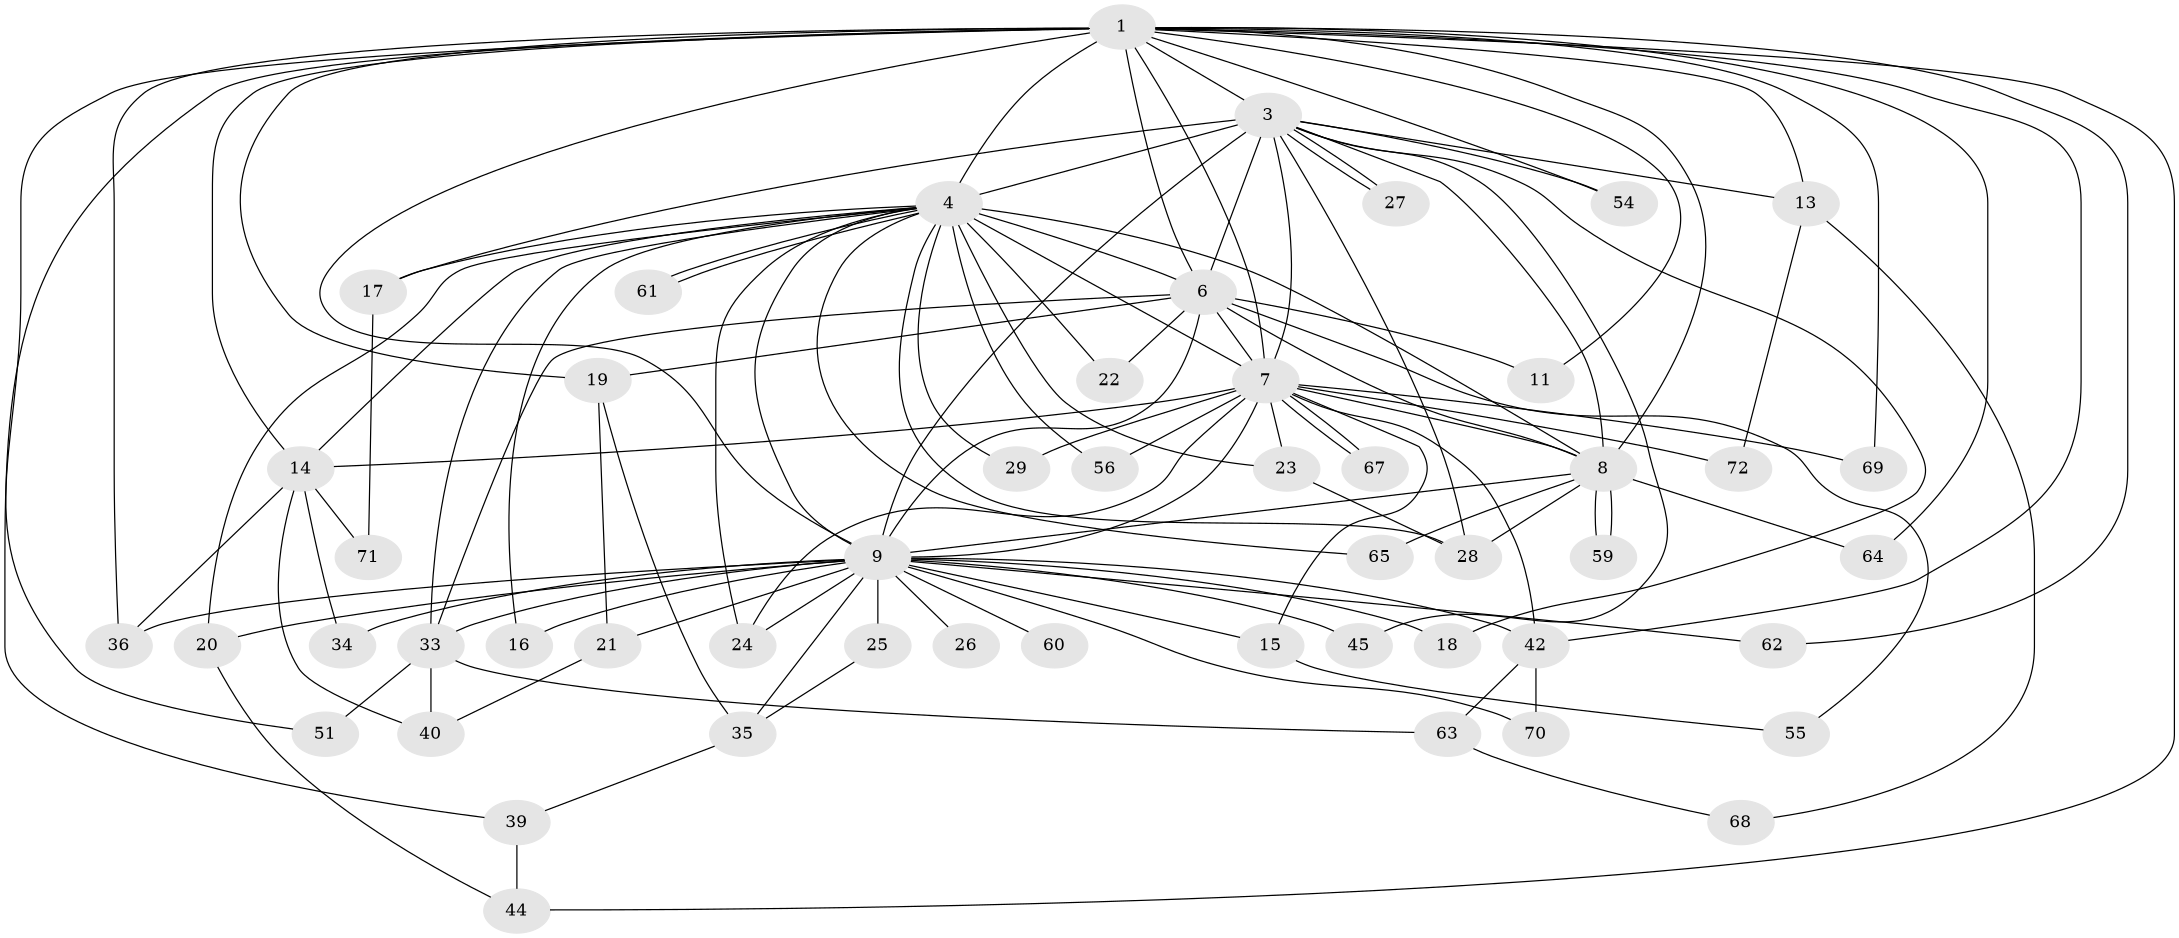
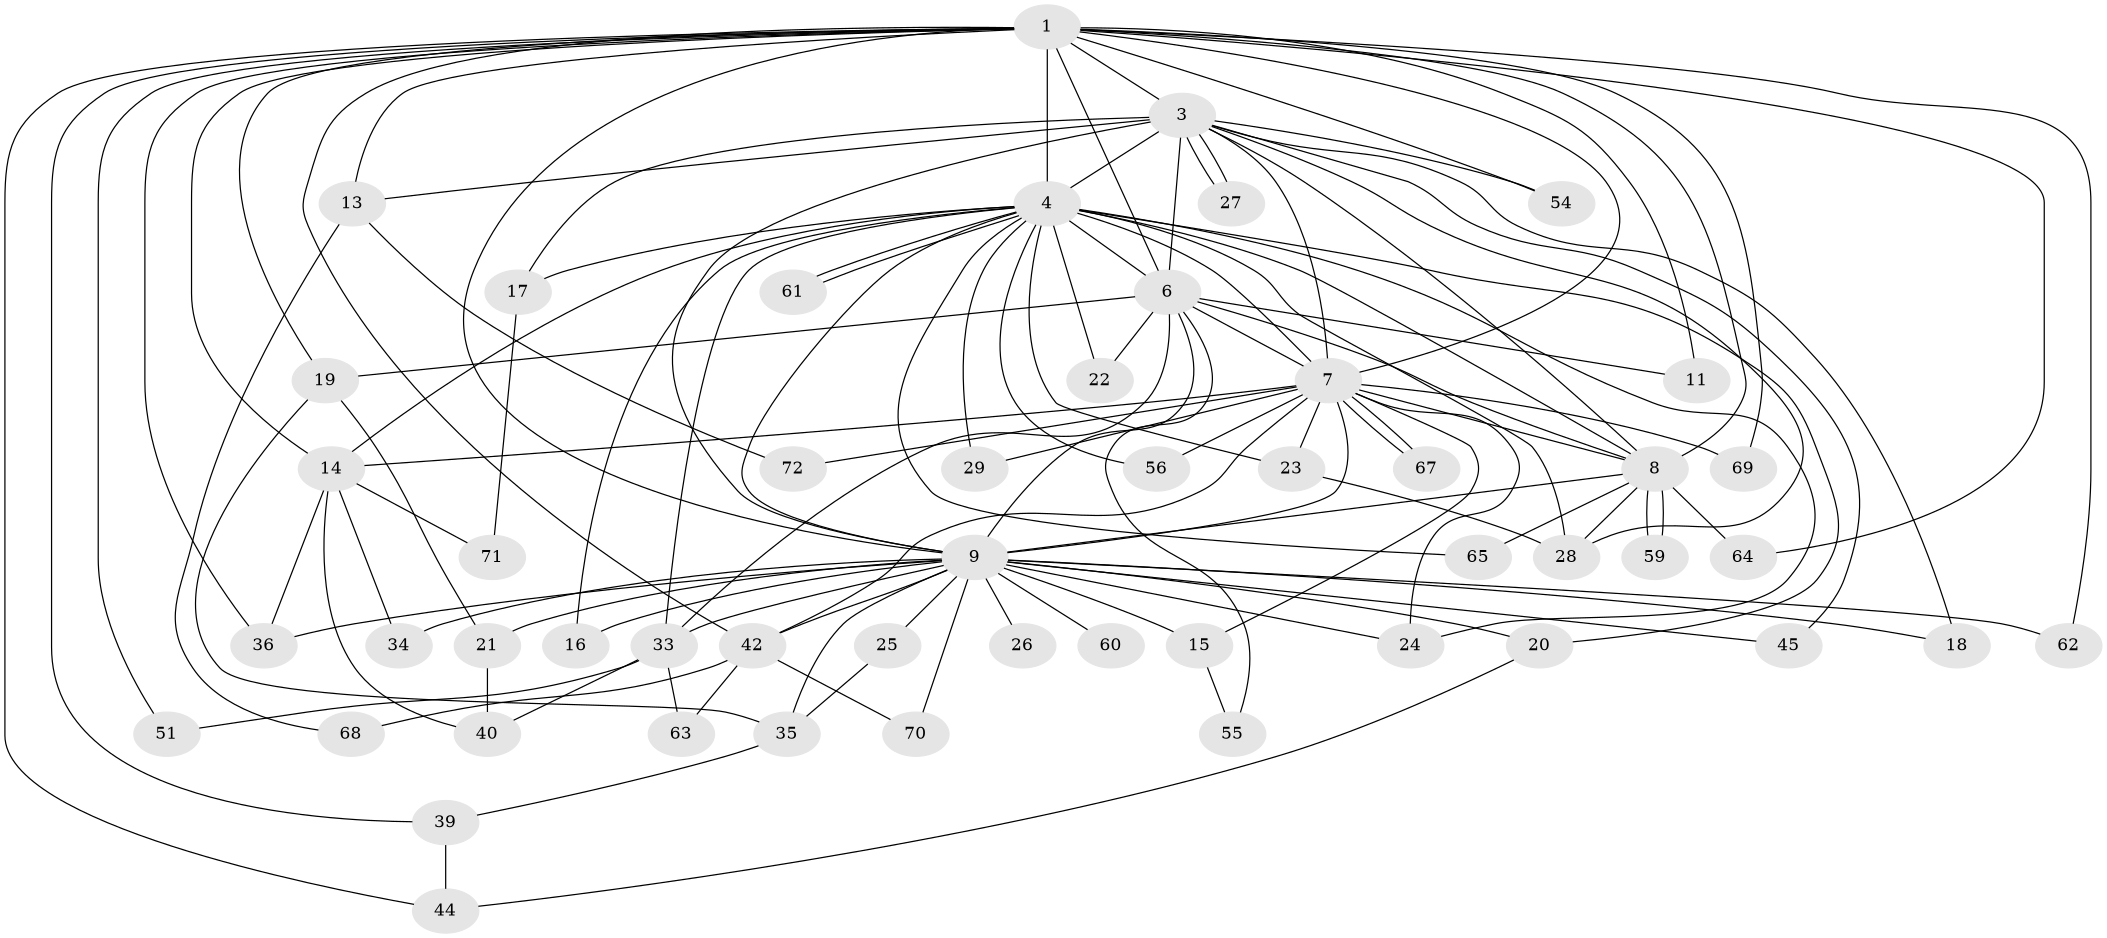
(1590, 787) -> (591, 693)
